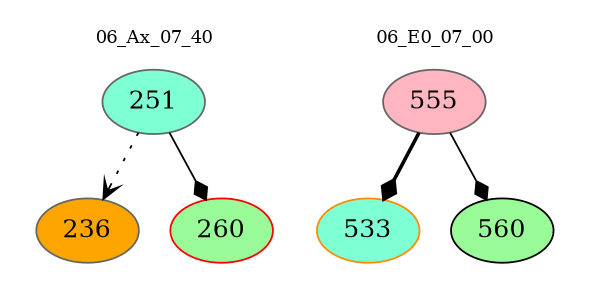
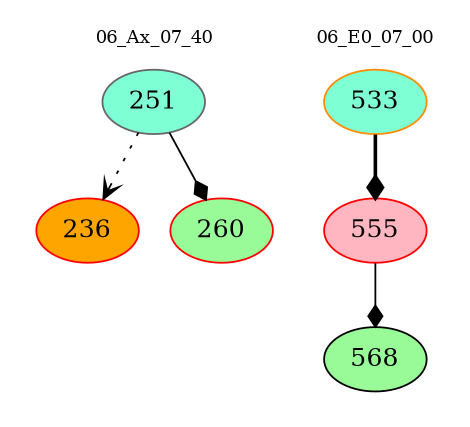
(434, 102) -> (375, 231)
(407, 156) -> (375, 156)
(88, 231) -> (88, 231)
(502, 231) -> (375, 359)
